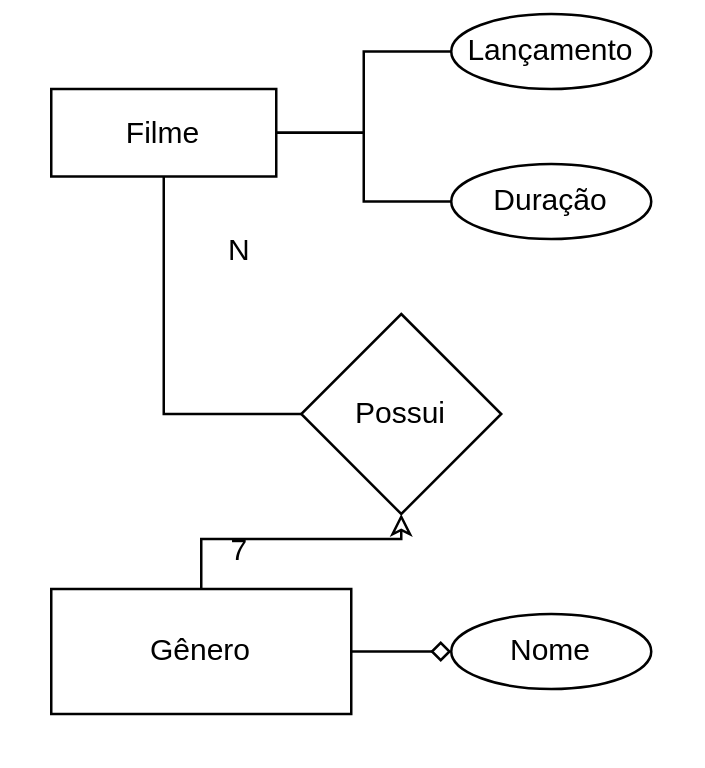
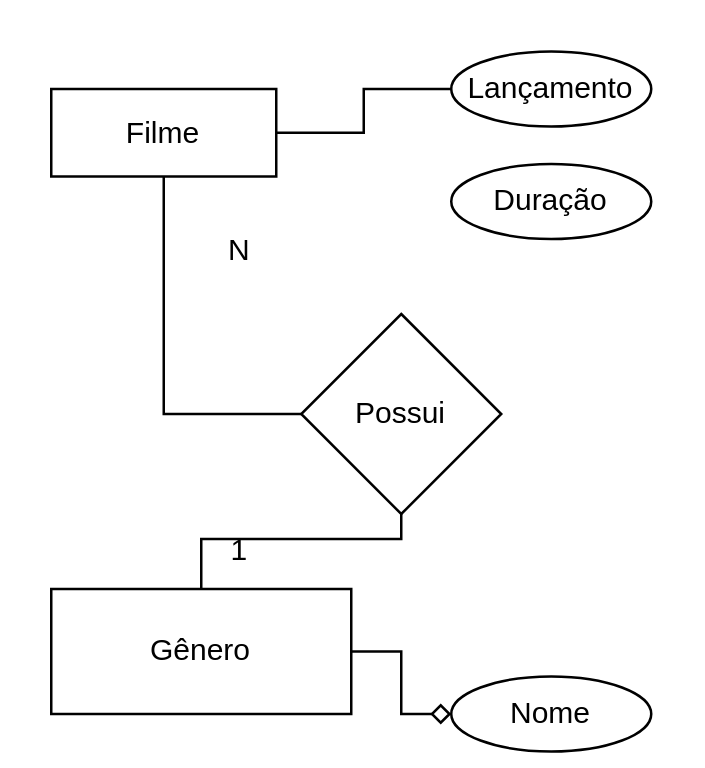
(551, 51) -> (551, 89)
(374, 201) -> none
(401, 532) -> (401, 524)
(240, 551) -> (240, 551)
(551, 651) -> (551, 714)
